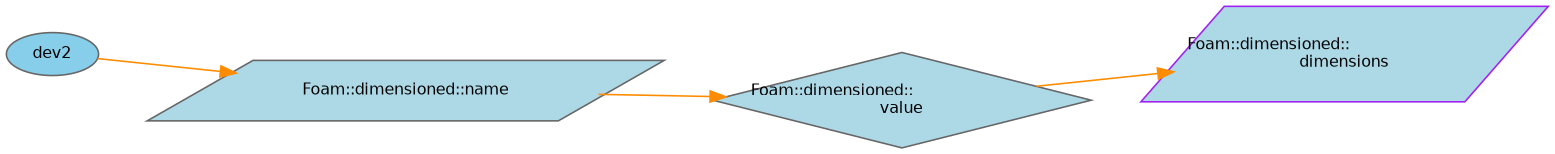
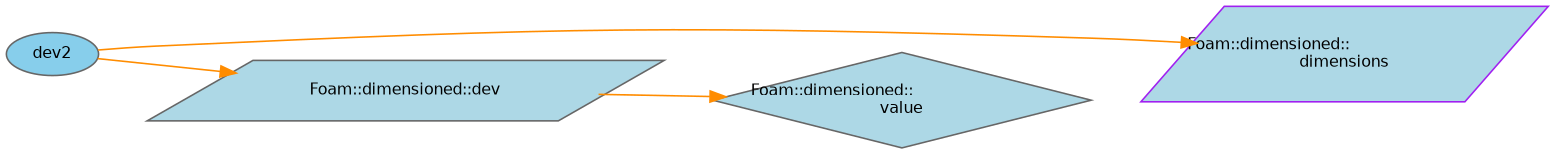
(1097, 80) -> (640, 30)
(406, 91) -> (406, 91)
